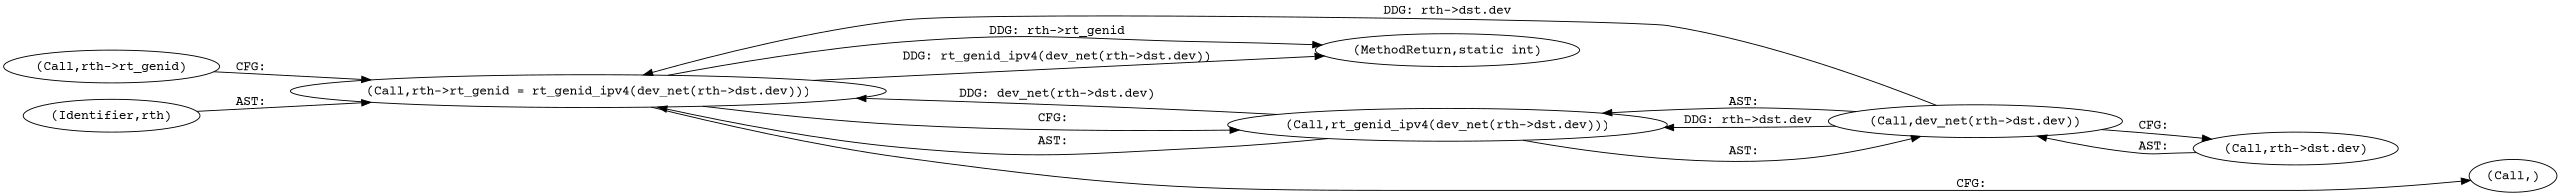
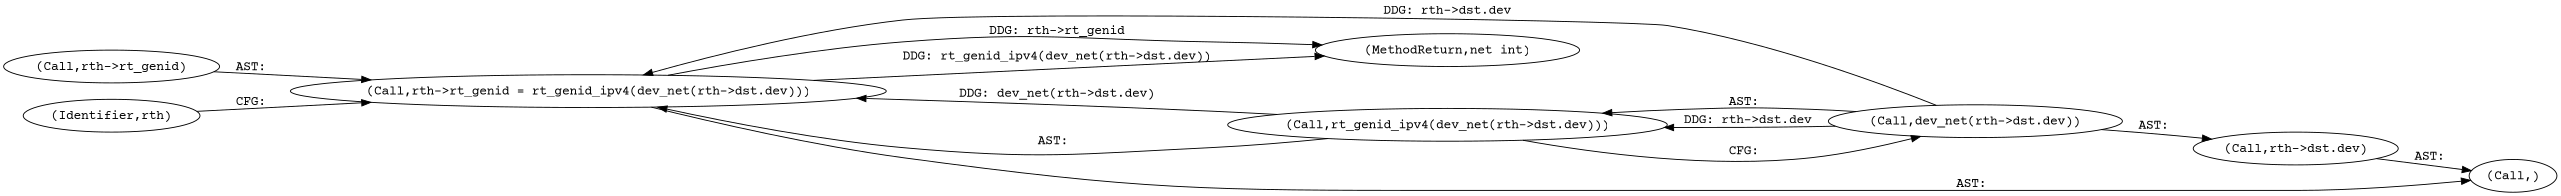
(1447, 50) -> (1447, 50)
(255, 67) -> (255, 67)
(255, 102) -> (255, 102)
(2158, 125) -> (2158, 125)
(966, 128) -> none
(1748, 151) -> (1748, 151)
(2121, 151) -> (2419, 164)
(1975, 184) -> (1975, 184)
